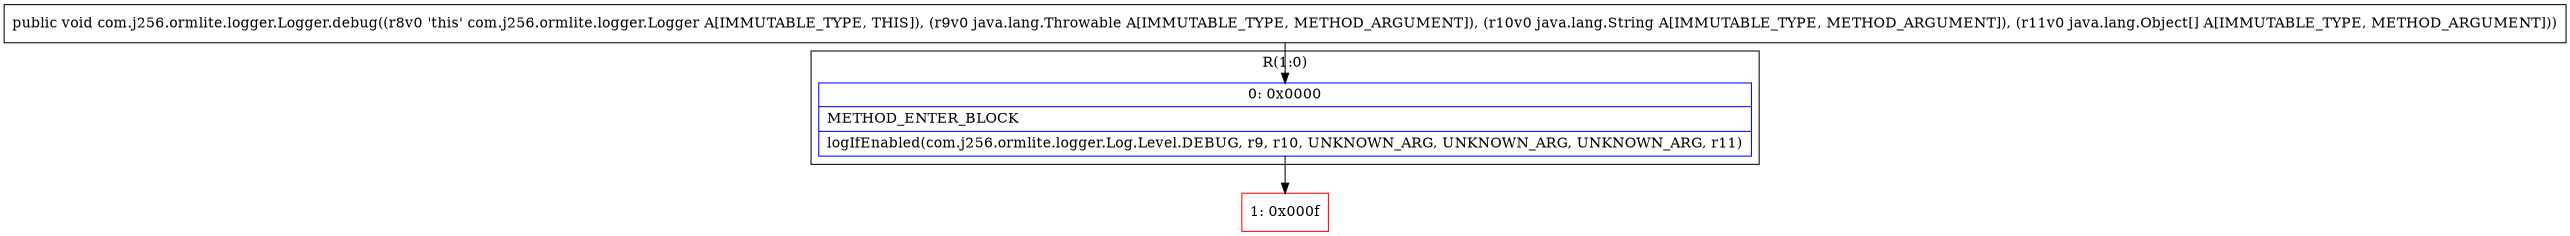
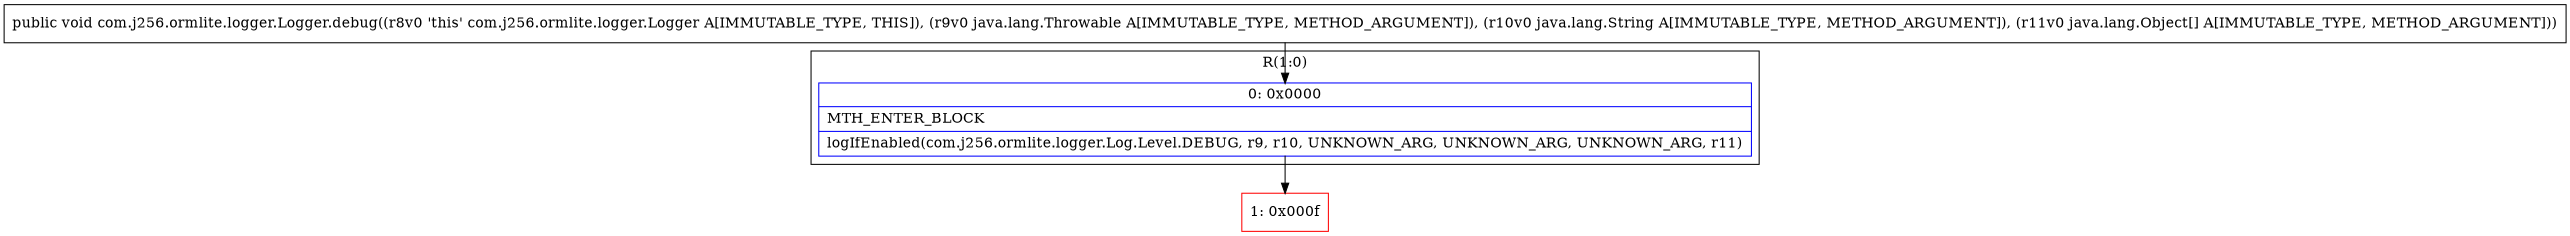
(923, 119) -> (906, 119)
